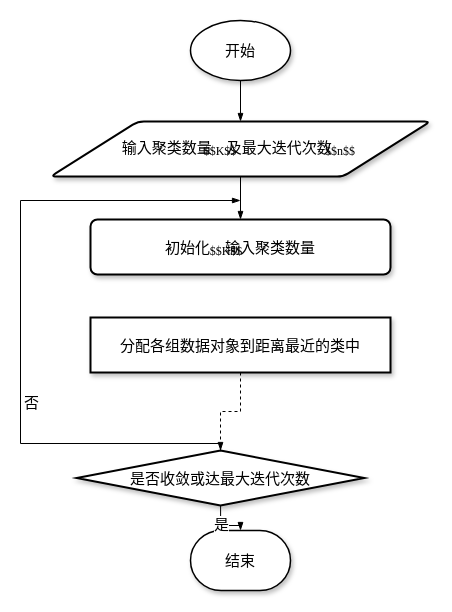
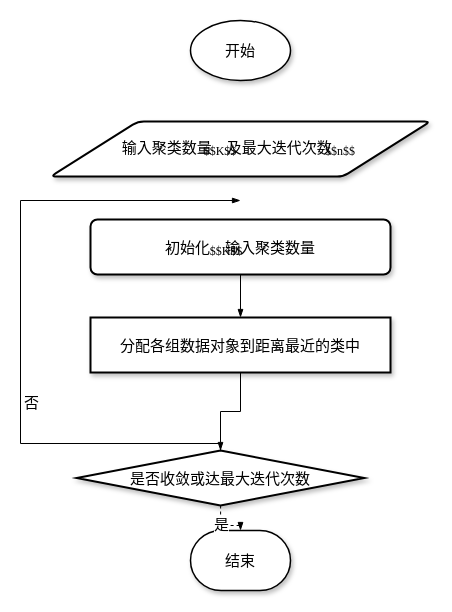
(241, 97) -> none
(241, 194) -> none
none -> (241, 292)
(236, 412) -> (236, 412)
(232, 526) -> (232, 526)
